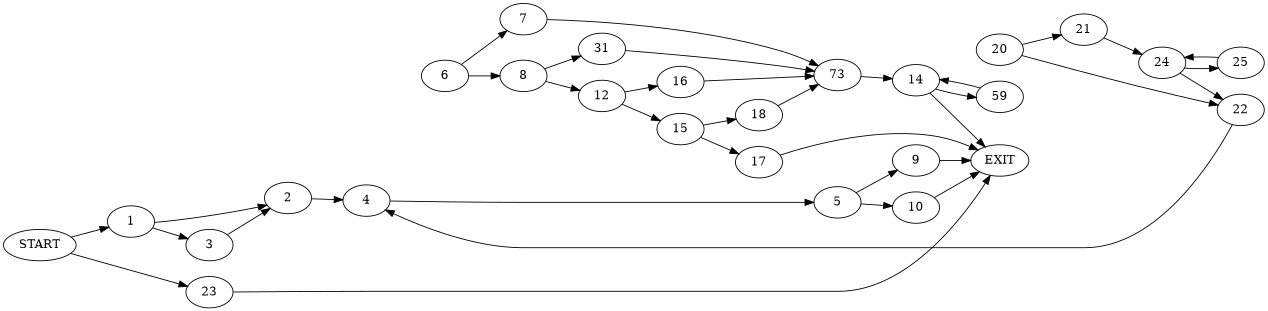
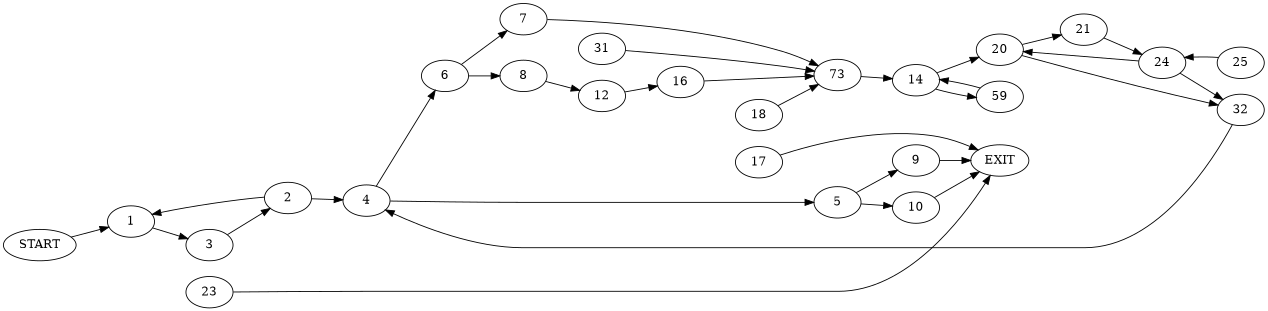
(559, 64) -> none
(1197, 69) -> (1085, 57)
(1241, 110) -> (1241, 110)
(954, 117) -> (954, 67)
(680, 129) -> none
none -> (403, 142)
(207, 216) -> (212, 203)
(125, 269) -> none
